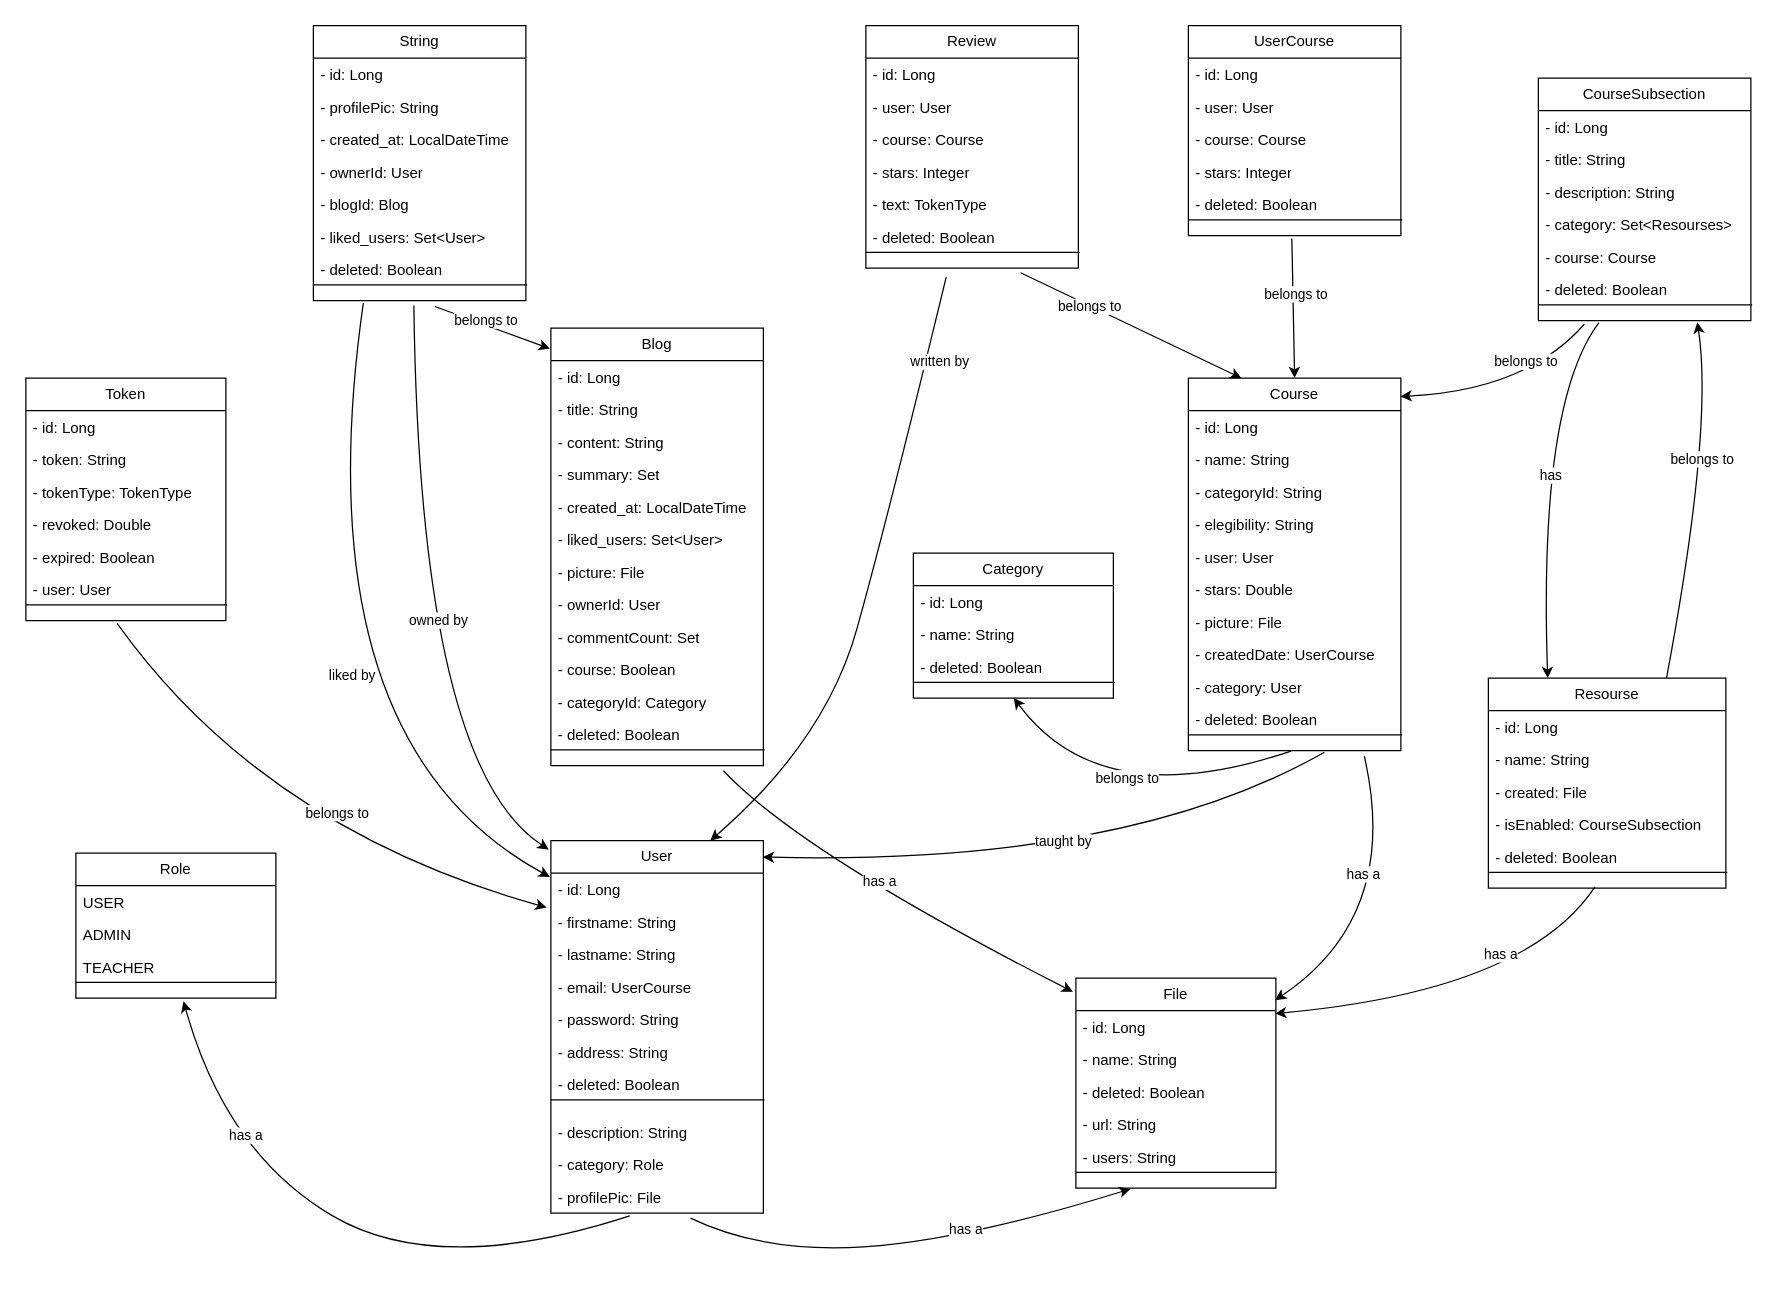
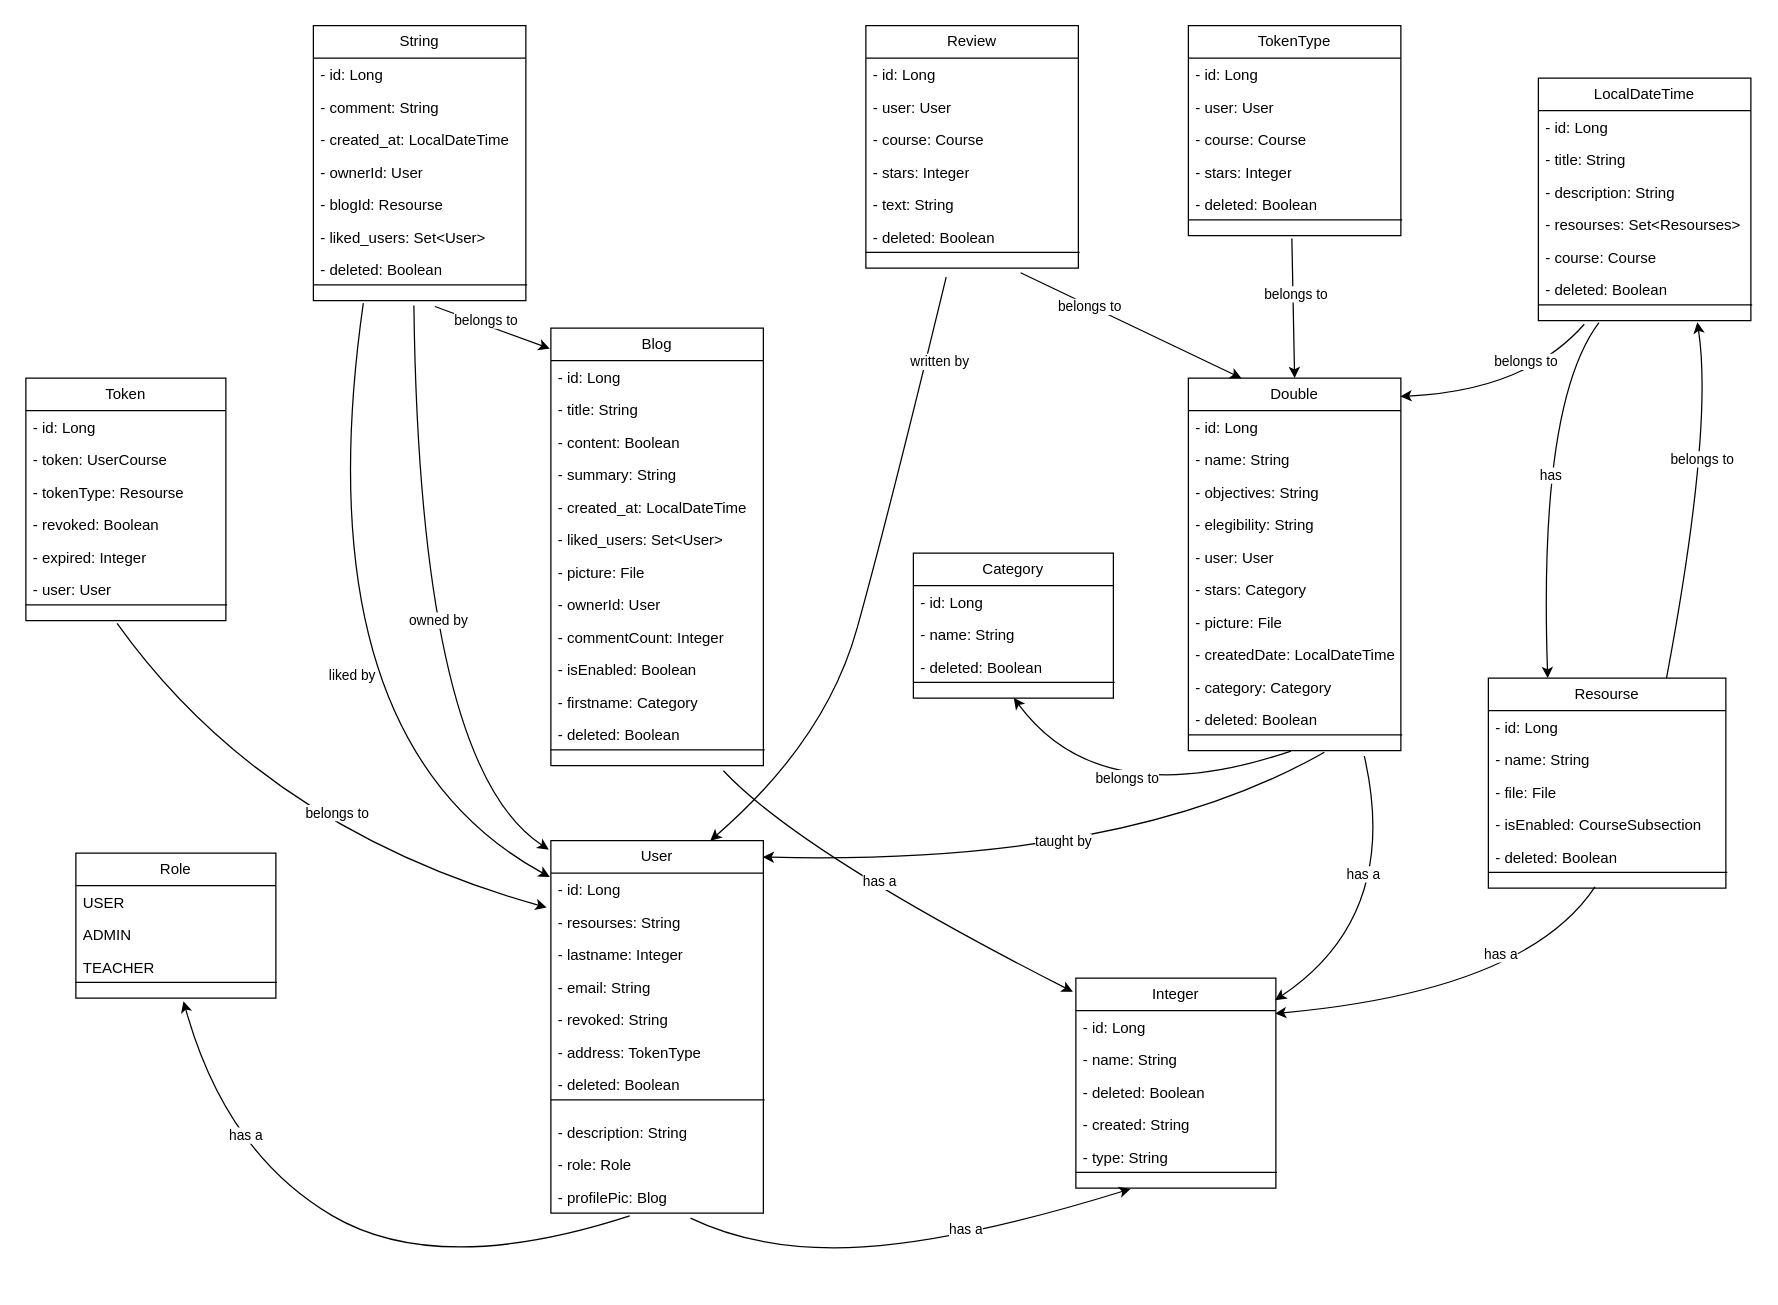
(1294, 42) -> (1294, 42)
(1644, 94) -> (1644, 94)
(391, 108) -> (384, 108)
(370, 206) -> (388, 206)
(939, 206) -> (924, 206)
(1646, 235) -> (1646, 235)
(1294, 394) -> (1294, 394)
(622, 443) -> (626, 443)
(88, 461) -> (107, 461)
(611, 476) -> (622, 476)
(120, 493) -> (115, 493)
(1272, 493) -> (1270, 493)
(97, 526) -> (101, 526)
(99, 558) -> (101, 558)
(1251, 591) -> (1261, 591)
(632, 638) -> (649, 638)
(1295, 656) -> (1296, 665)
(622, 671) -> (630, 671)
(1257, 688) -> (1274, 688)
(645, 703) -> (639, 703)
(1549, 793) -> (1532, 793)
(628, 923) -> (630, 923)
(624, 956) -> (630, 956)
(628, 988) -> (609, 988)
(1176, 994) -> (1176, 994)
(626, 1021) -> (622, 1021)
(622, 1053) -> (636, 1053)
(1128, 1126) -> (1147, 1126)
(1138, 1158) -> (1134, 1158)
(618, 1166) -> (599, 1166)
(618, 1198) -> (620, 1198)
